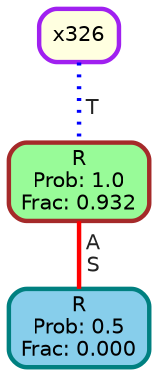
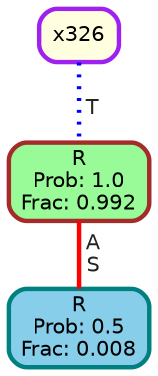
(79, 182) -> (79, 182)
(79, 328) -> (79, 328)
